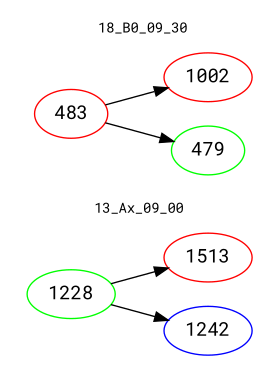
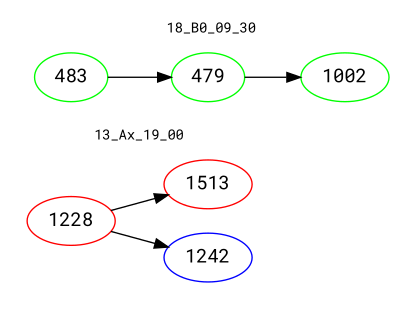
(208, 77) -> (345, 77)
(130, 98) -> (266, 77)
(71, 114) -> (71, 77)
(140, 209) -> (140, 136)
(71, 294) -> (71, 221)
